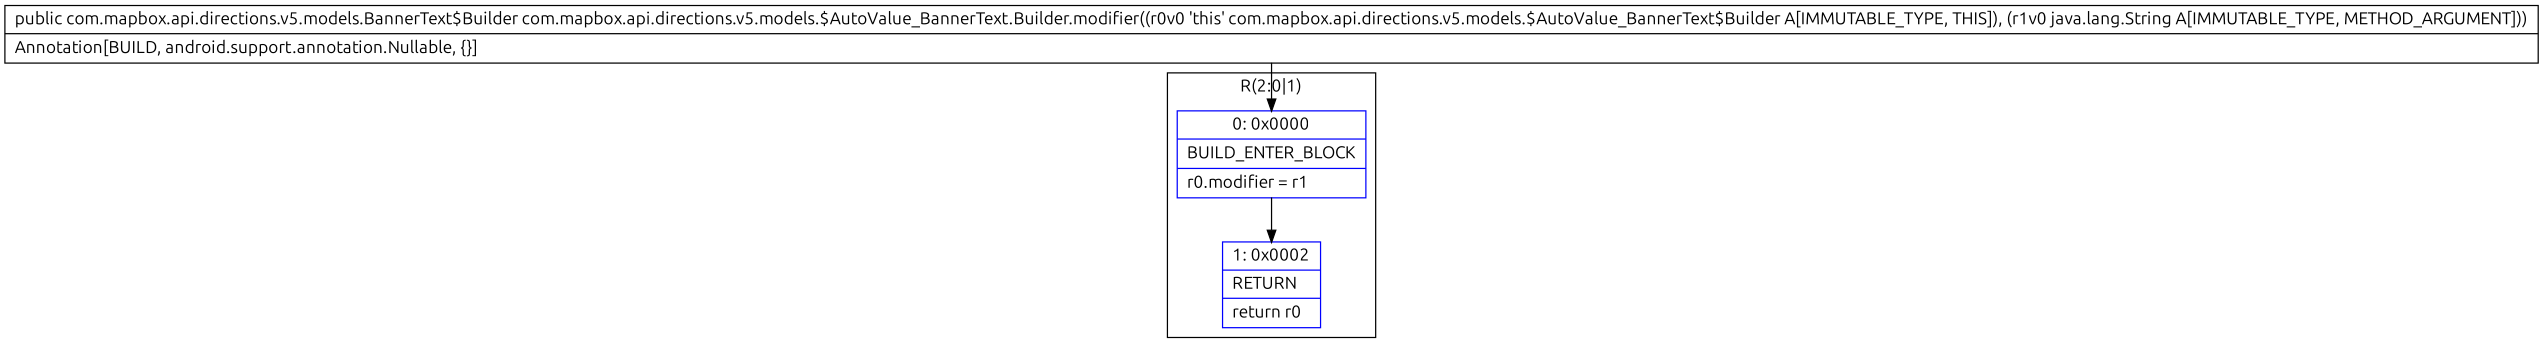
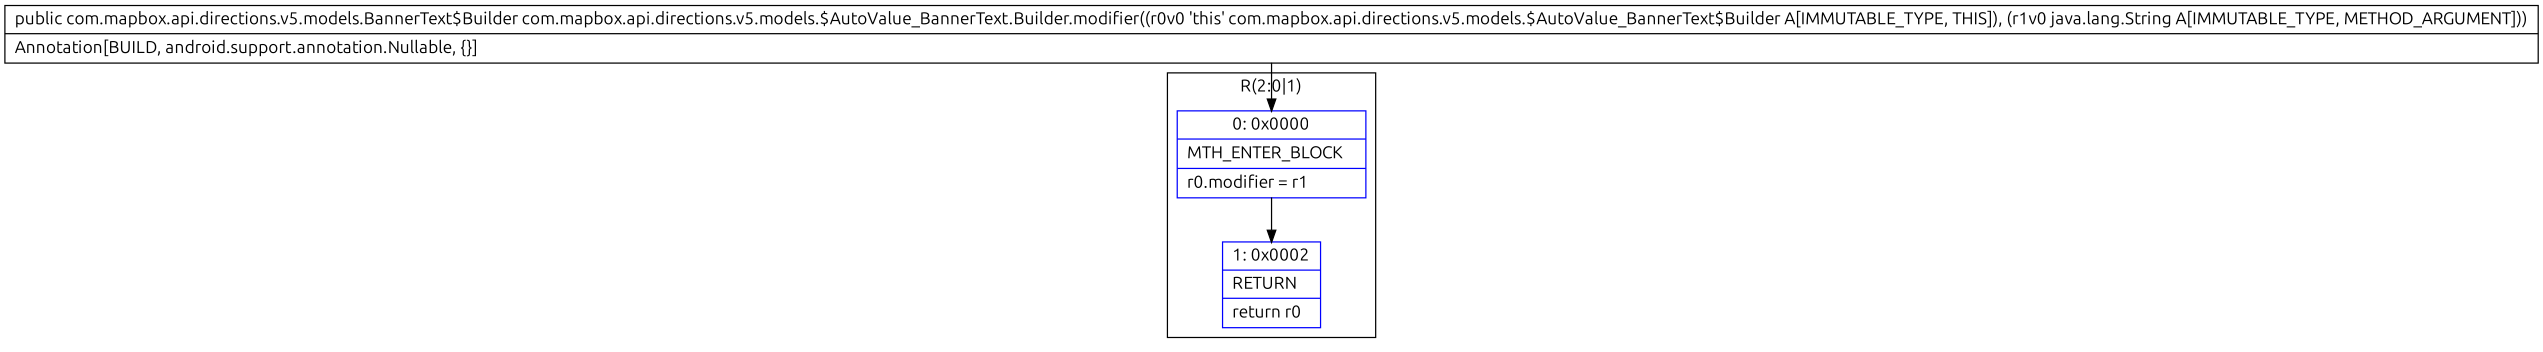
(1272, 153) -> (1265, 153)
